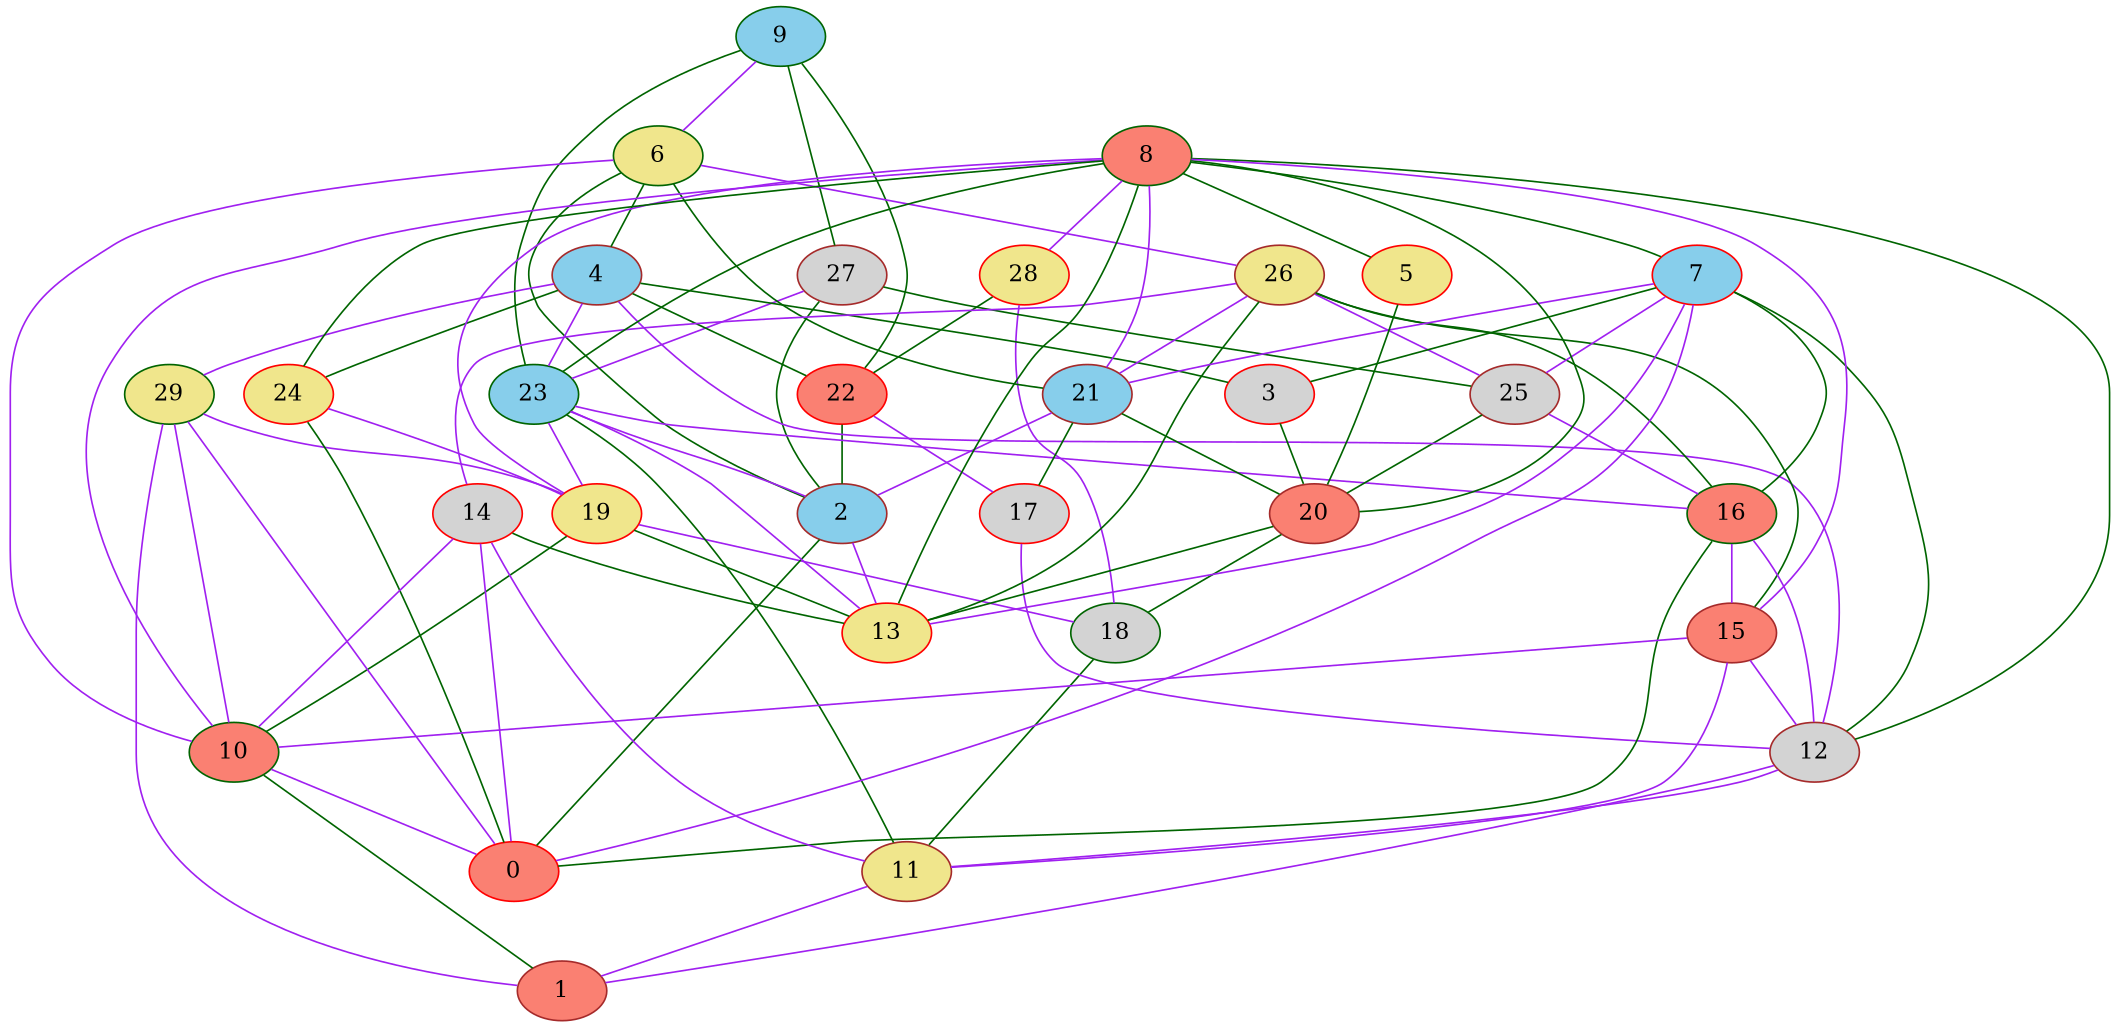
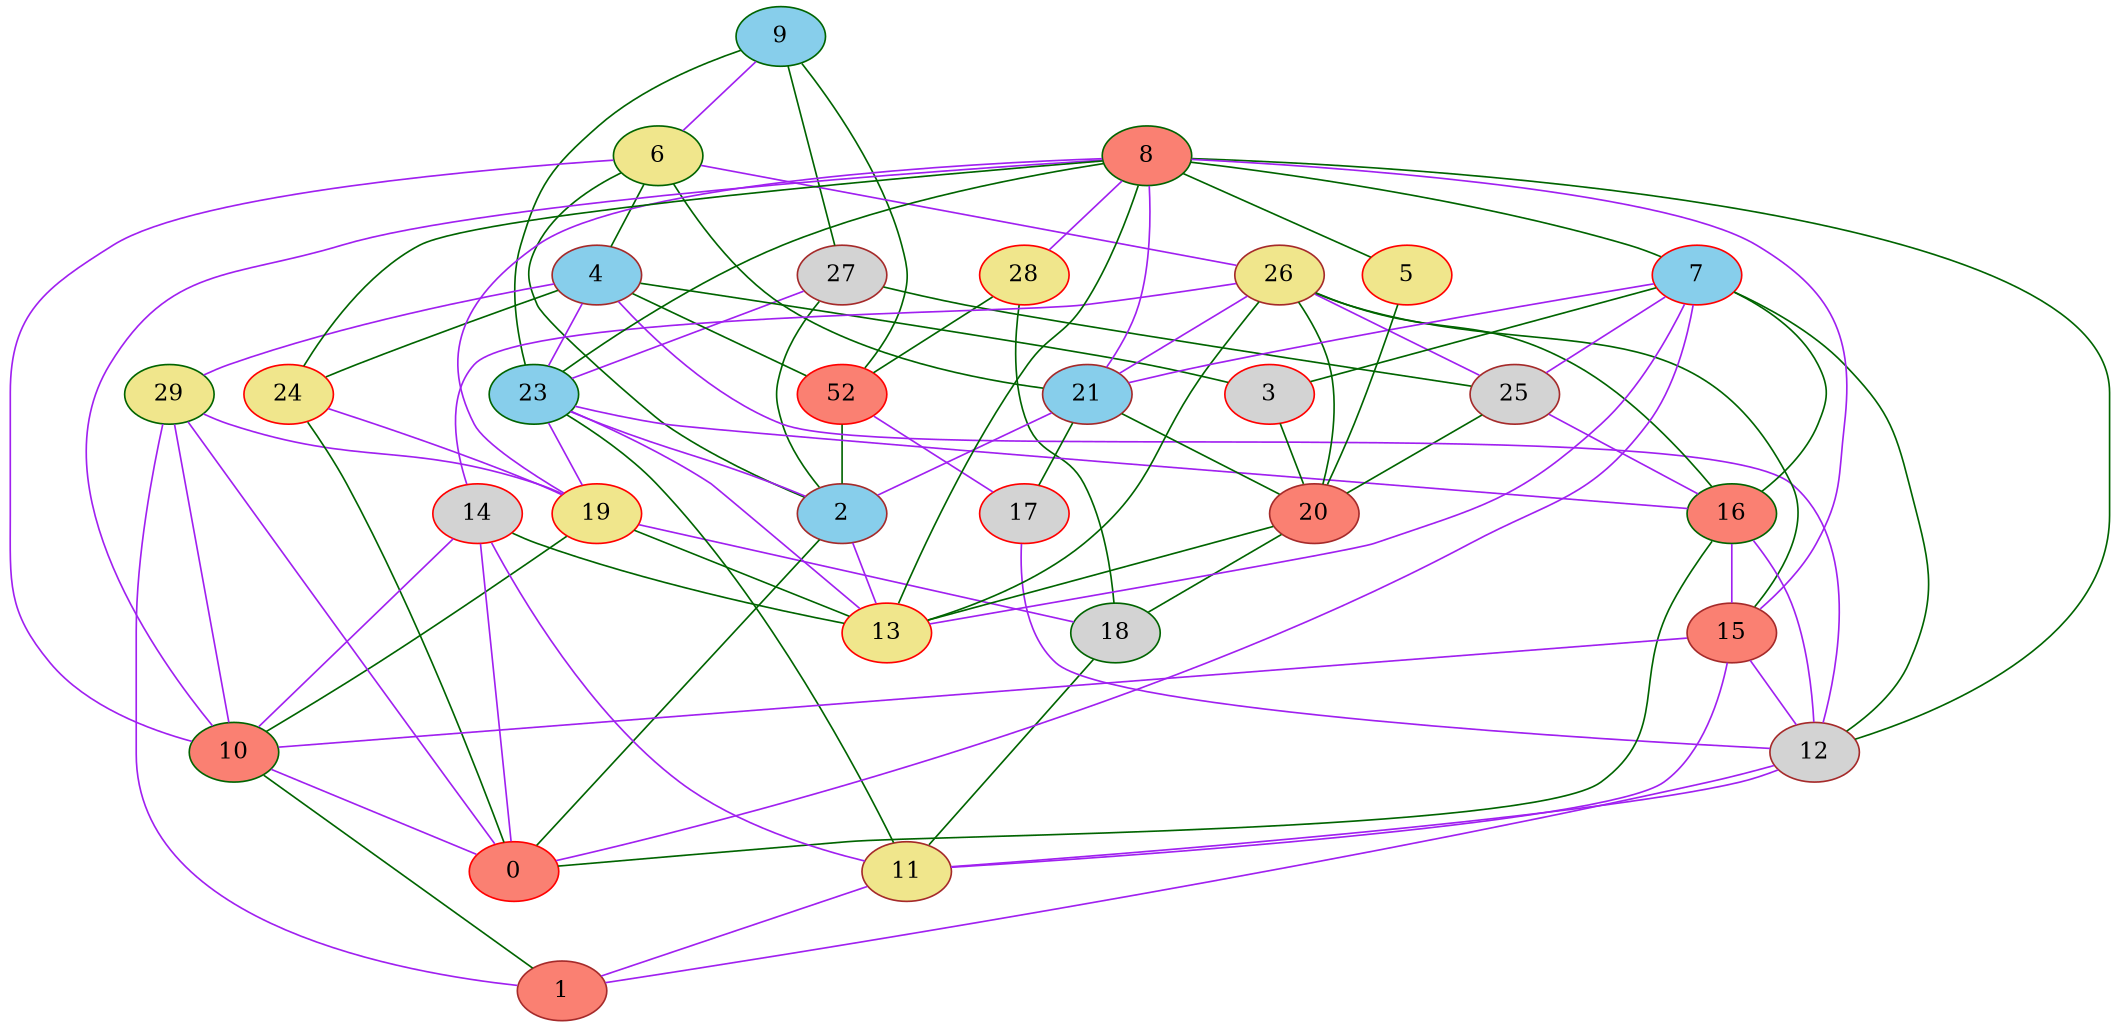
(1521, 287) -> (1333, 390)
(842, 394) -> (842, 394)
(1075, 471) -> (1075, 471)
